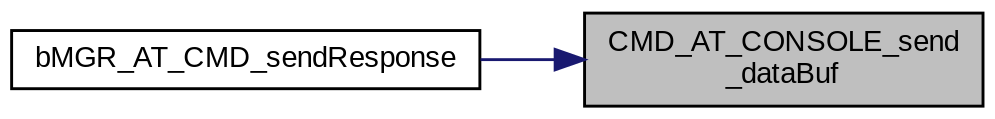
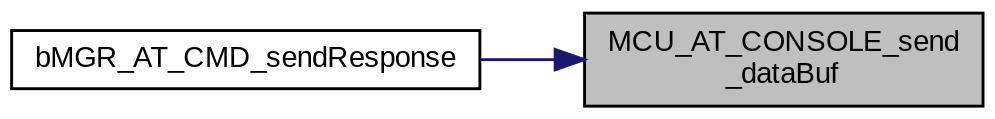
(784, 60) -> (784, 60)
